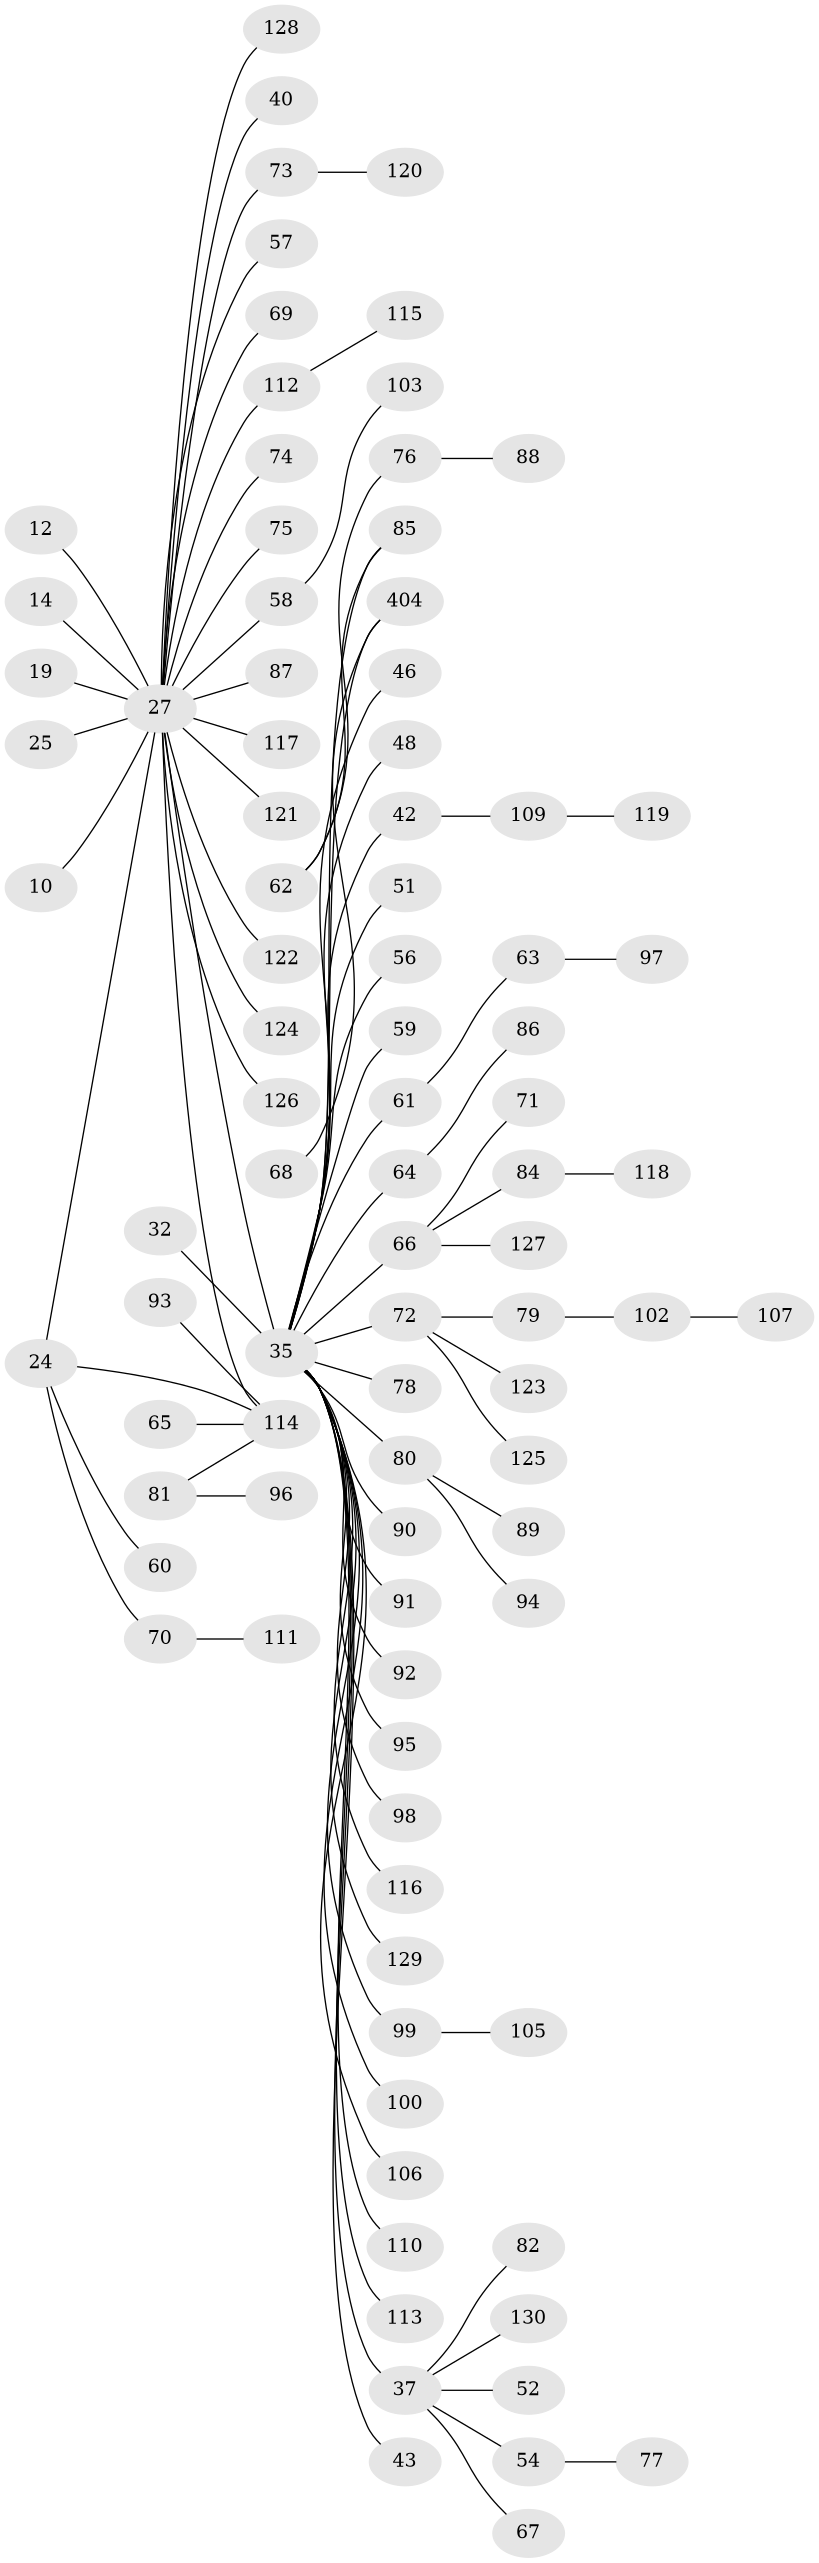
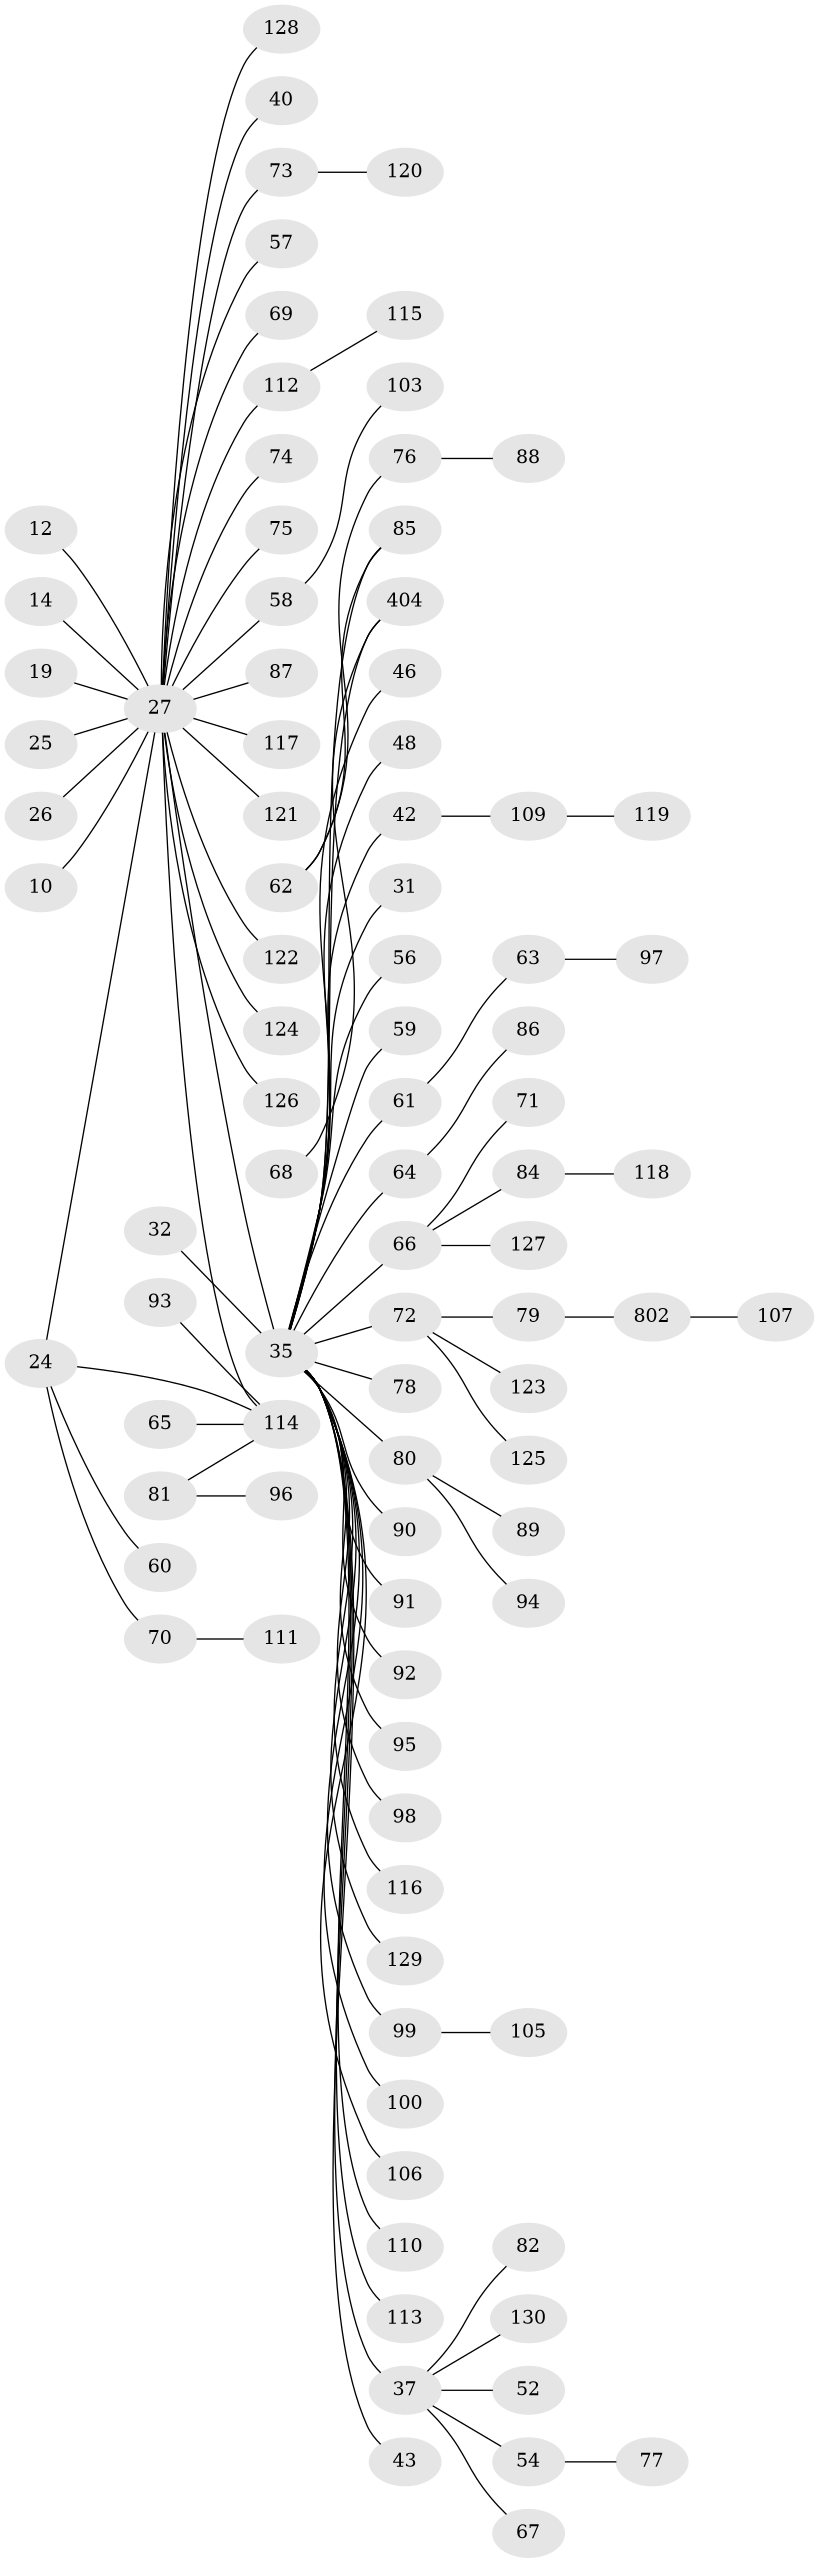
none -> (41, 816)
(405, 888) -> (405, 888)
(652, 1317) -> (652, 1317)
